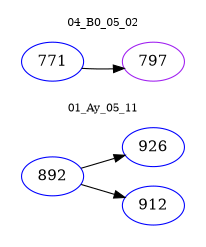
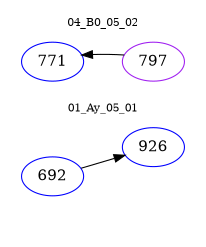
(97, 69) -> (109, 54)
(103, 109) -> (103, 109)
(53, 176) -> (53, 176)
(153, 206) -> none
